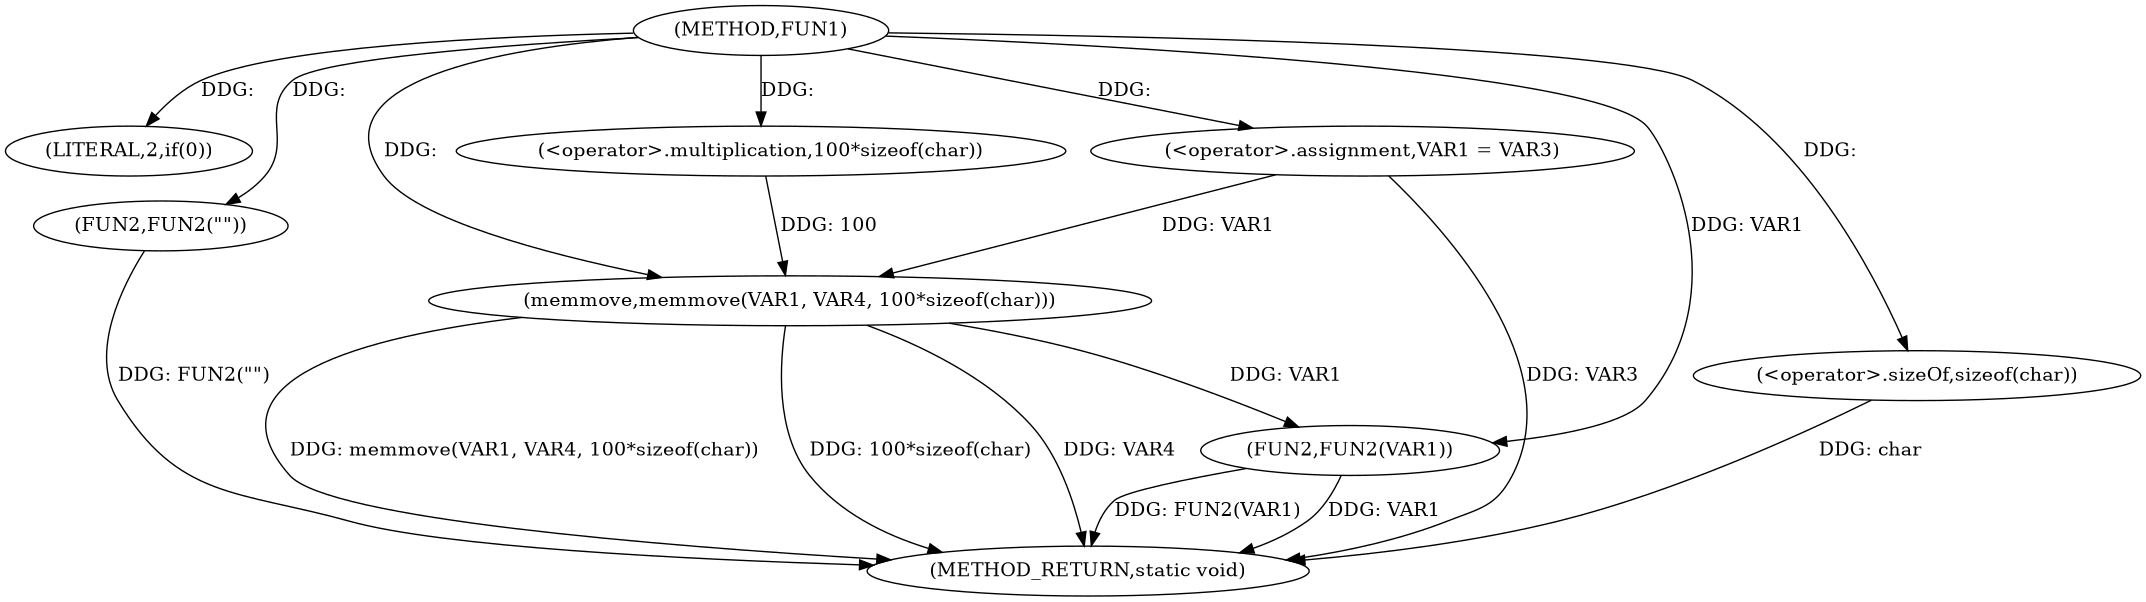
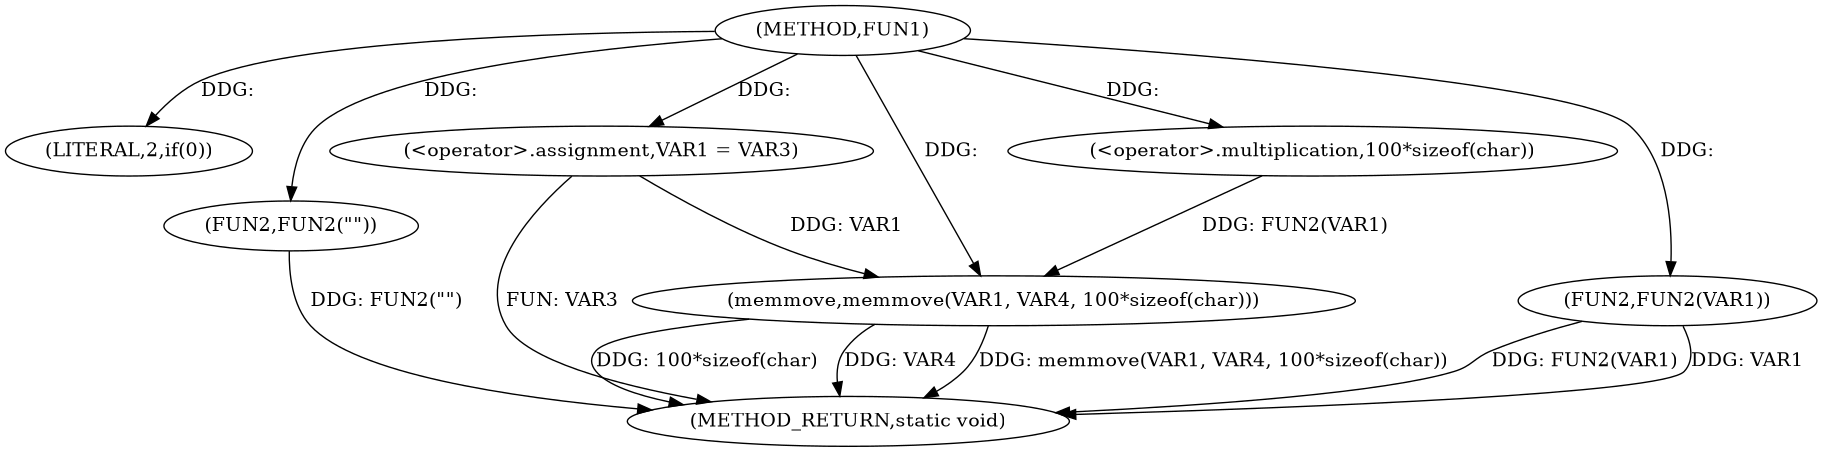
(829, 226) -> (1295, 226)
(1748, 226) -> (1690, 151)
(1120, 362) -> none
(1583, 376) -> (563, 301)
(1917, 376) -> none
